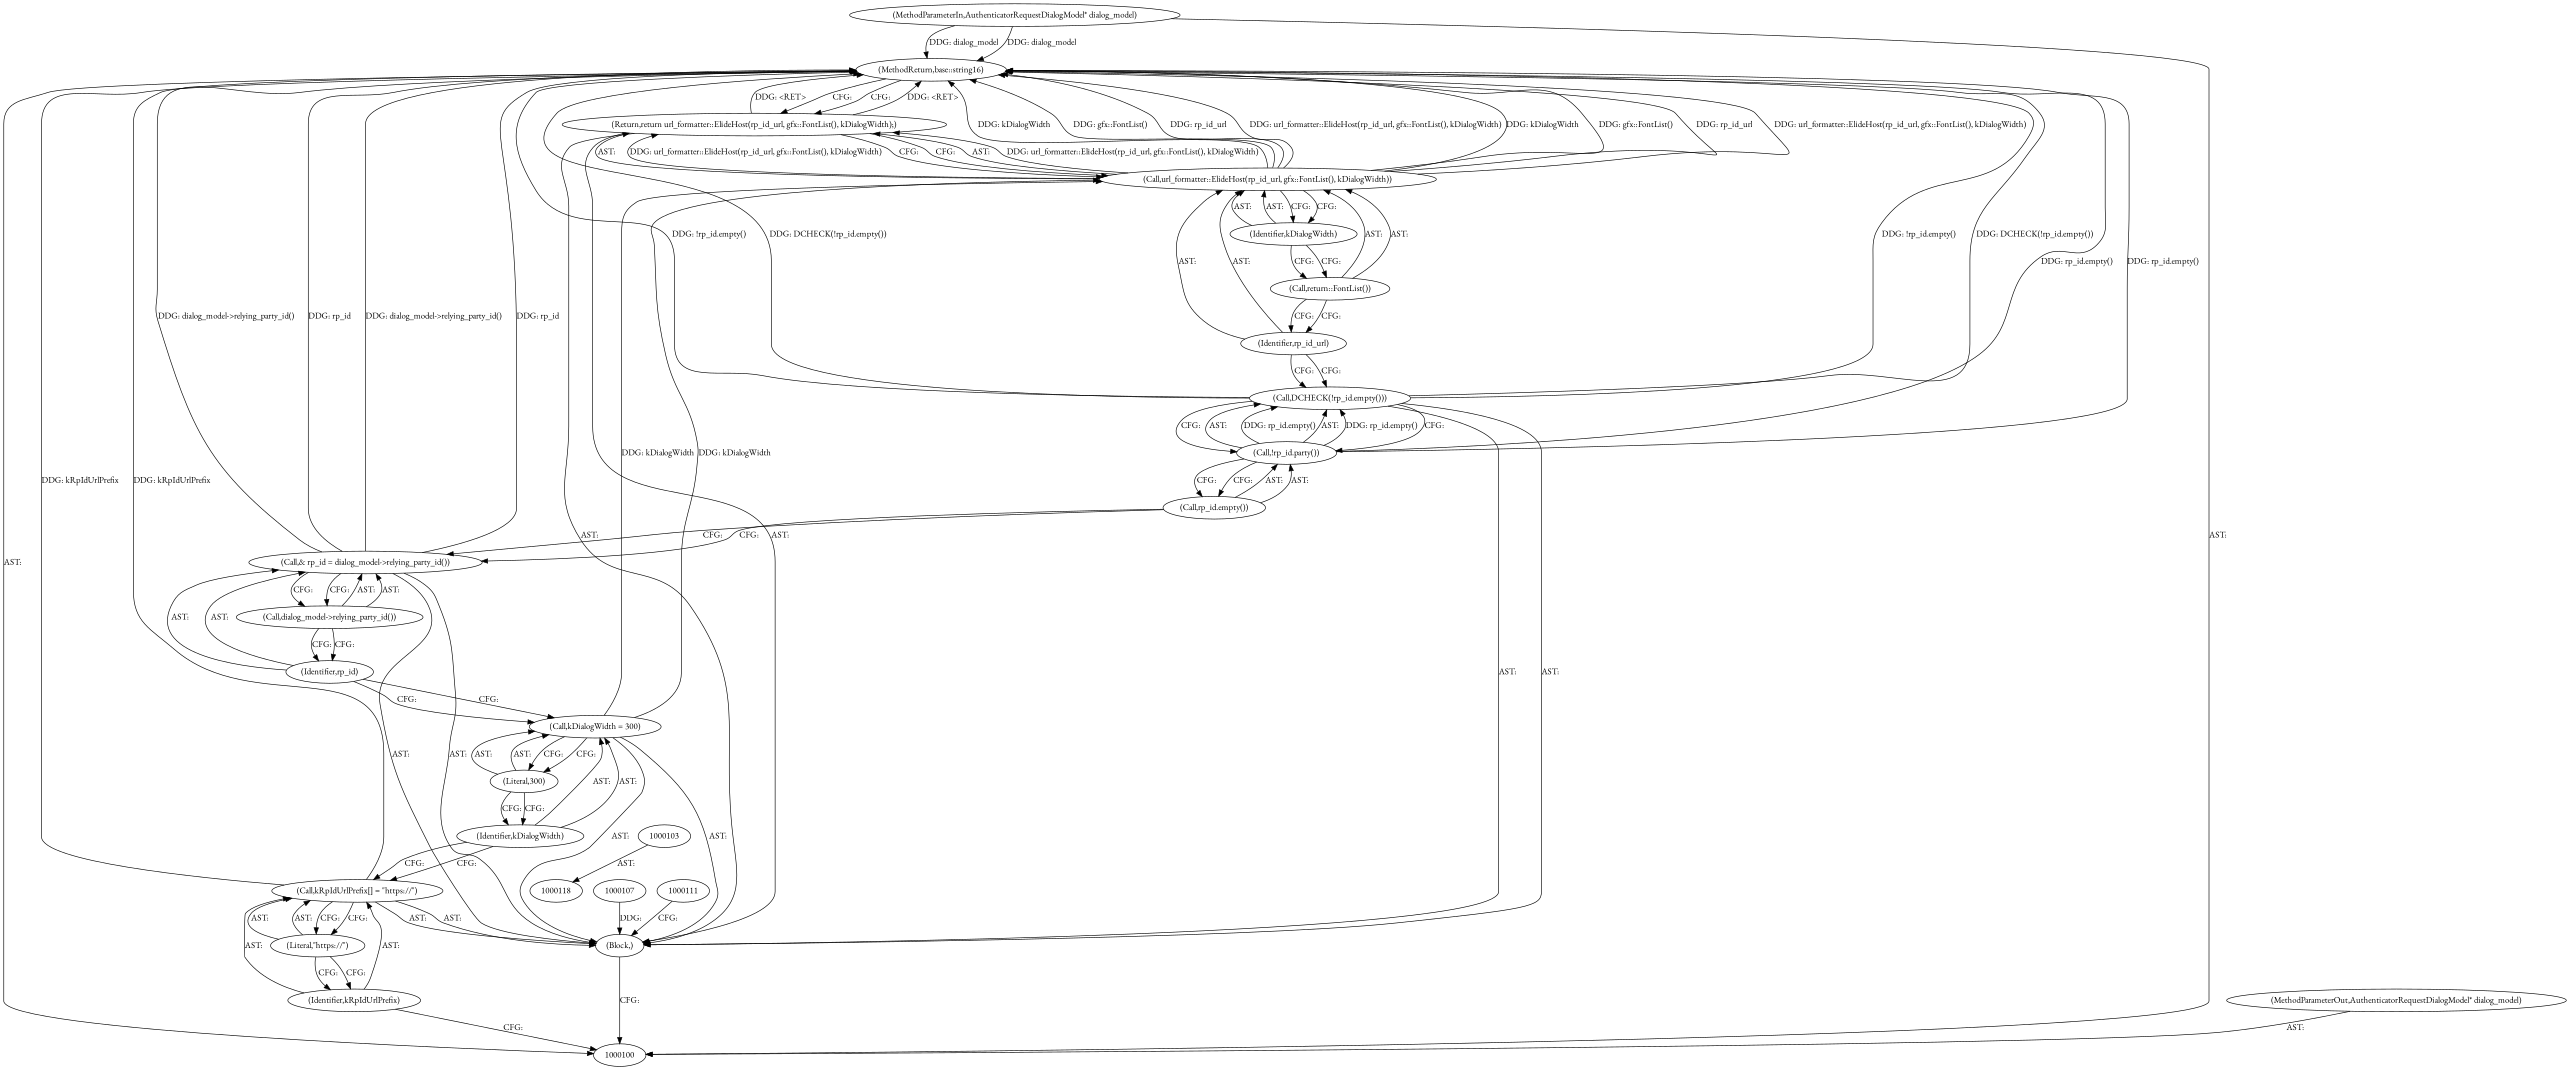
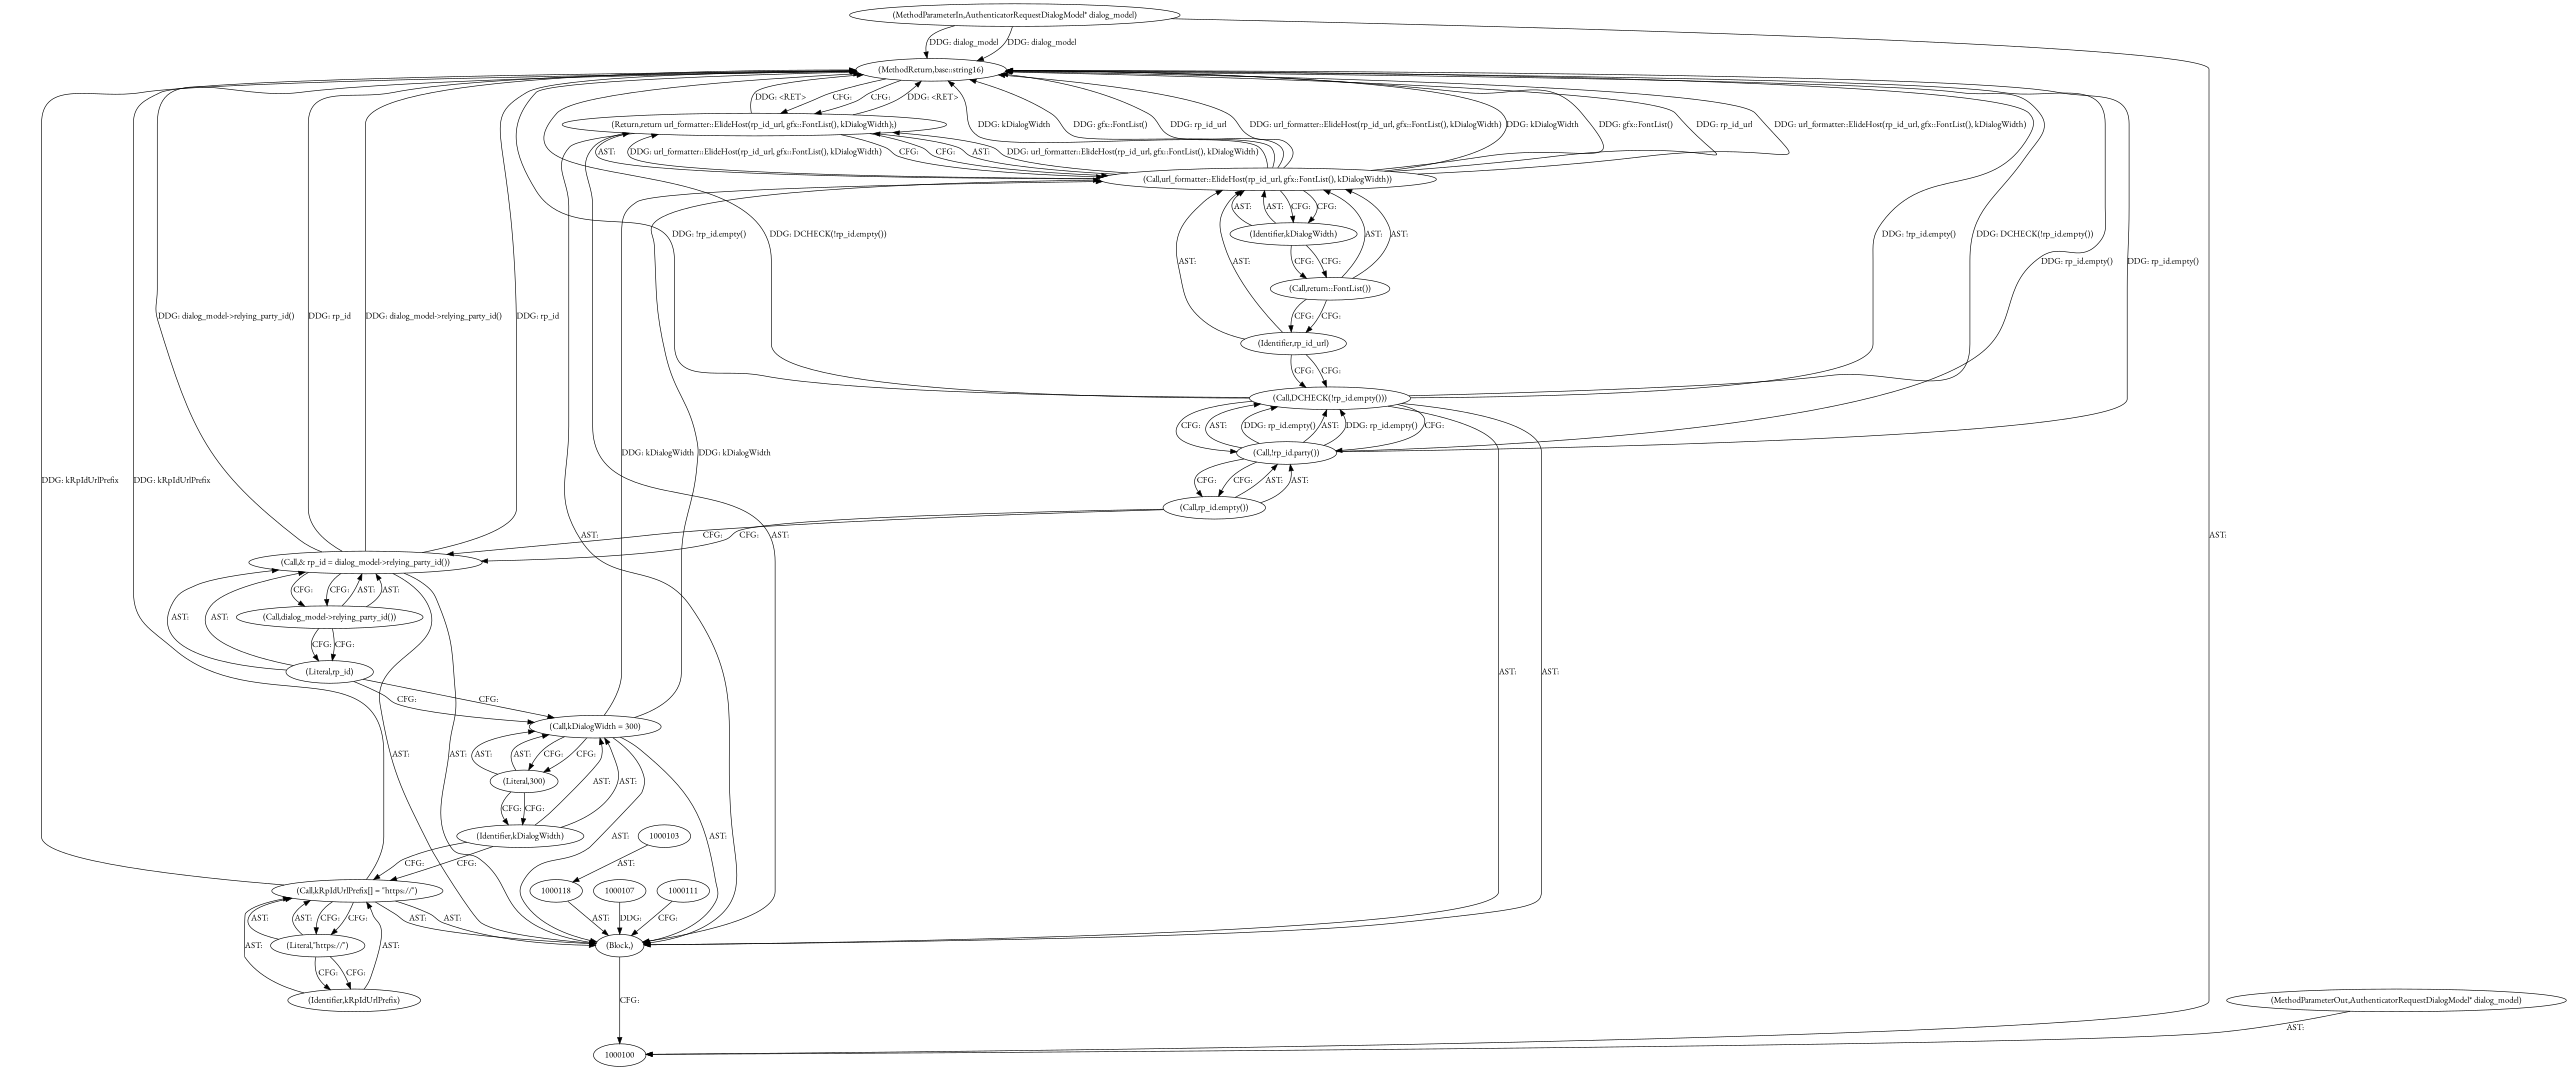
(4, 422) -> none
(330, 672) -> (330, 672)
none -> (586, 916)
(493, 1029) -> none
